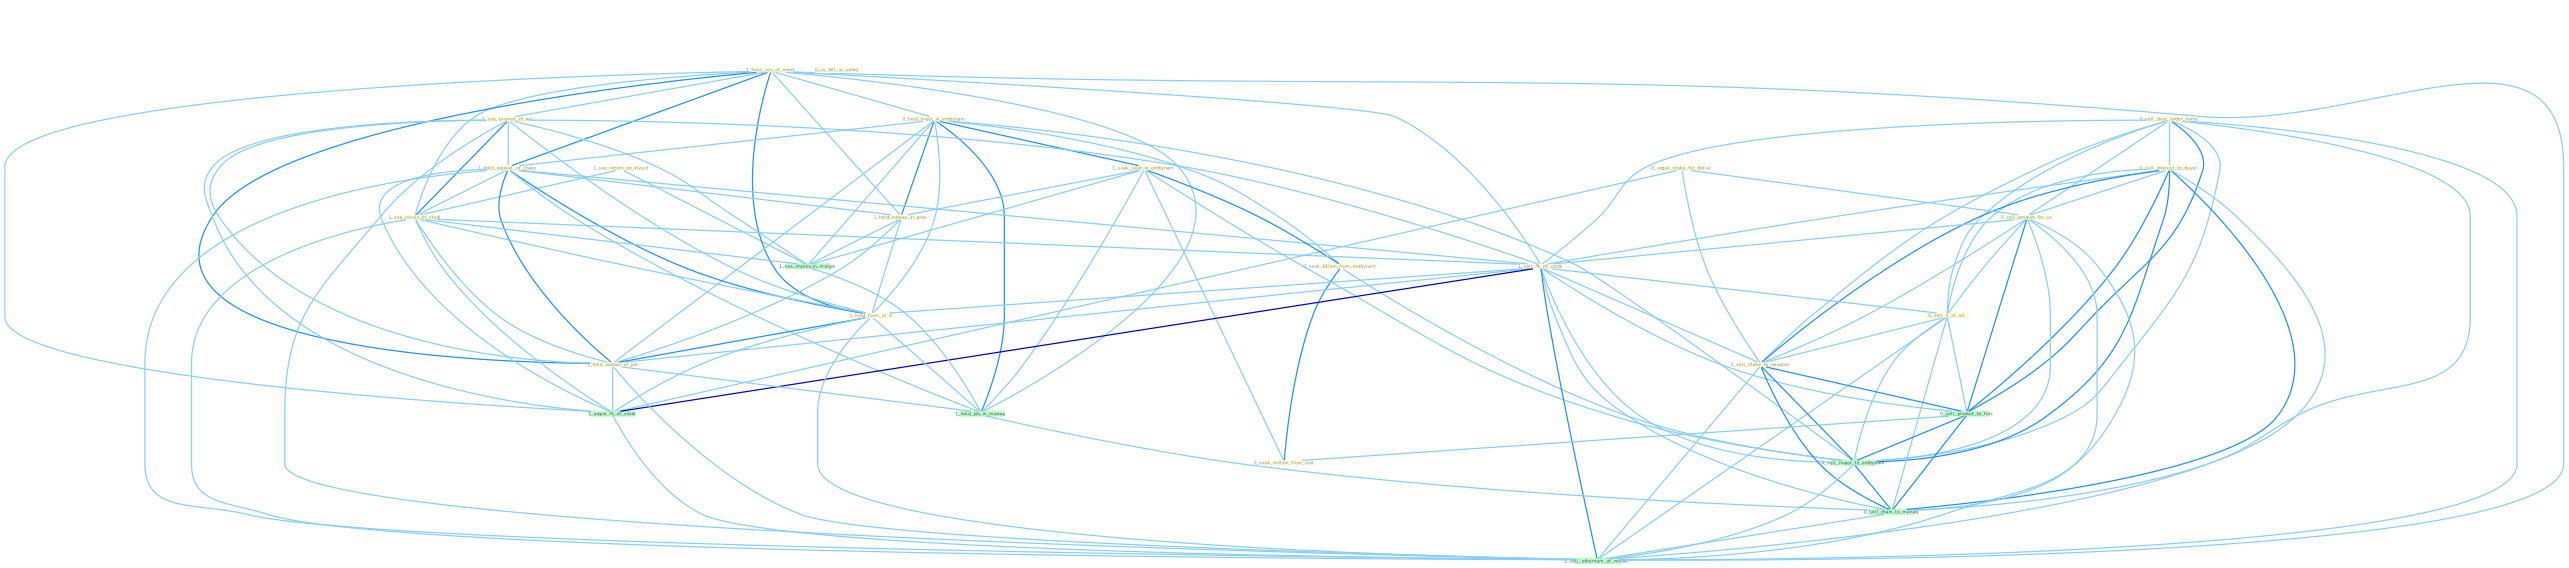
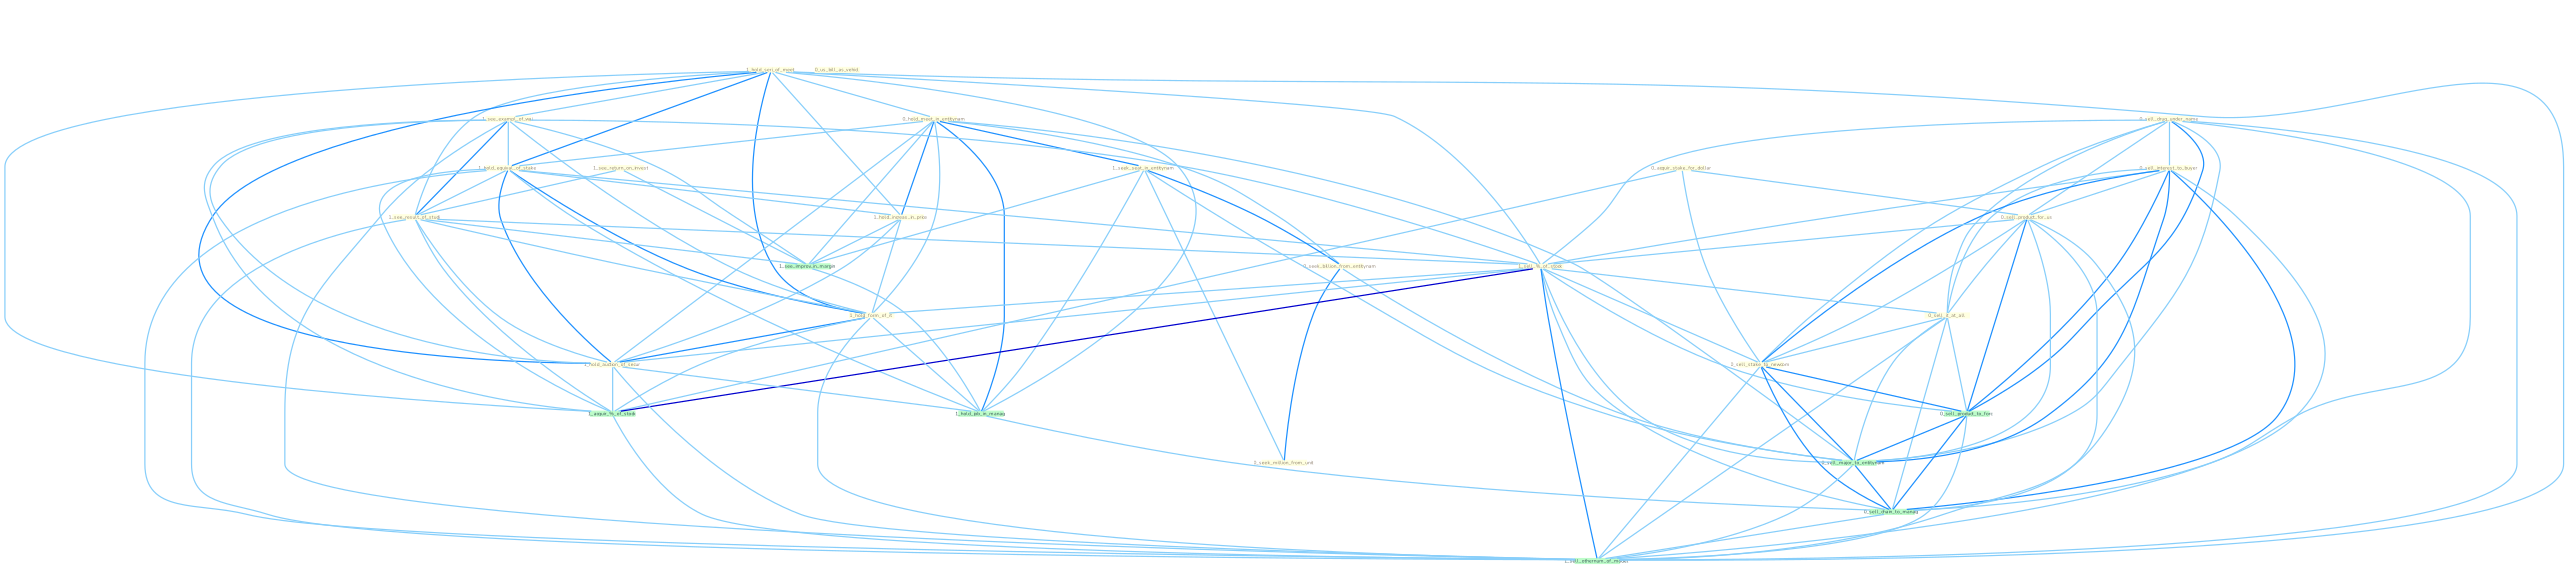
(1023, 193) -> none
(613, 365) -> (613, 365)
(1625, 438) -> (1829, 544)
